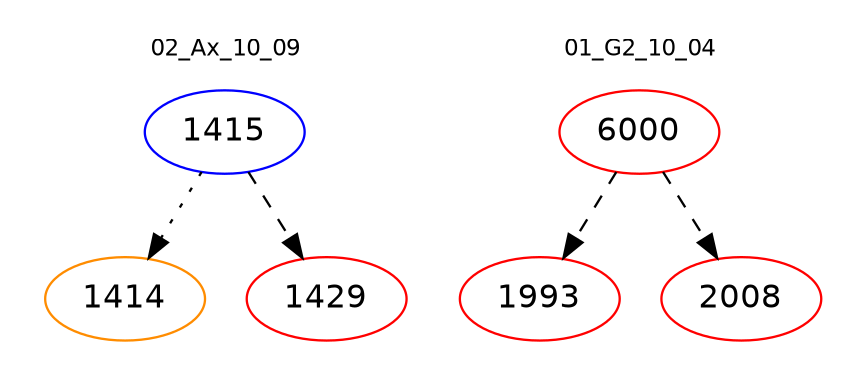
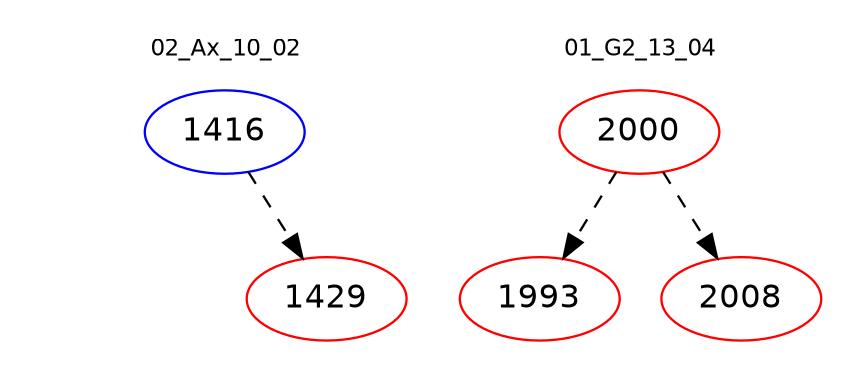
(226, 50) -> (226, 50)
(641, 50) -> (641, 50)
(225, 132) -> (225, 132)
(639, 132) -> (639, 132)
(125, 299) -> none
